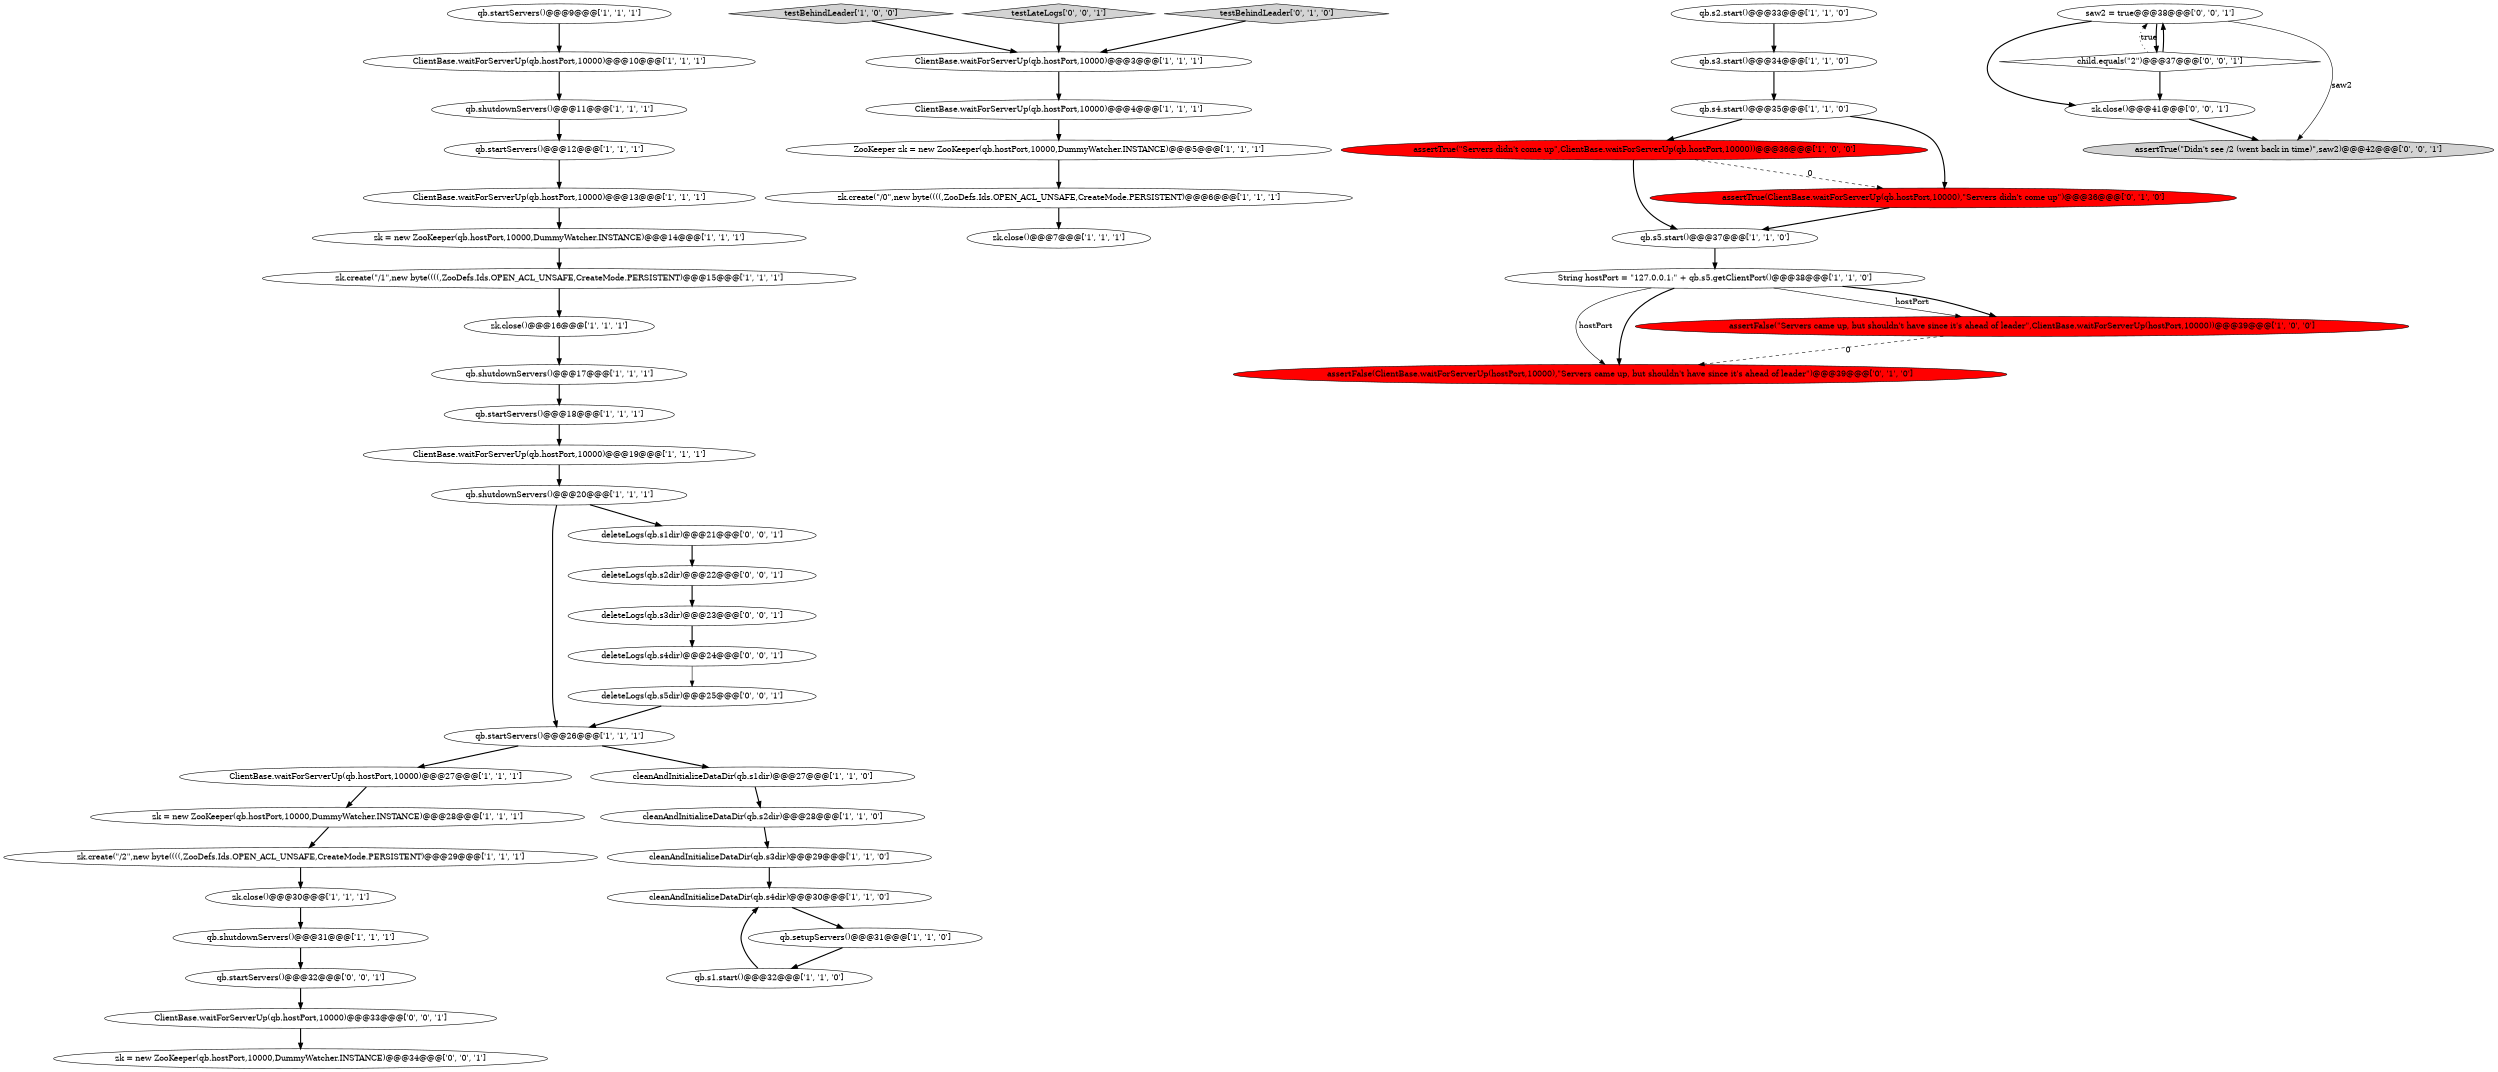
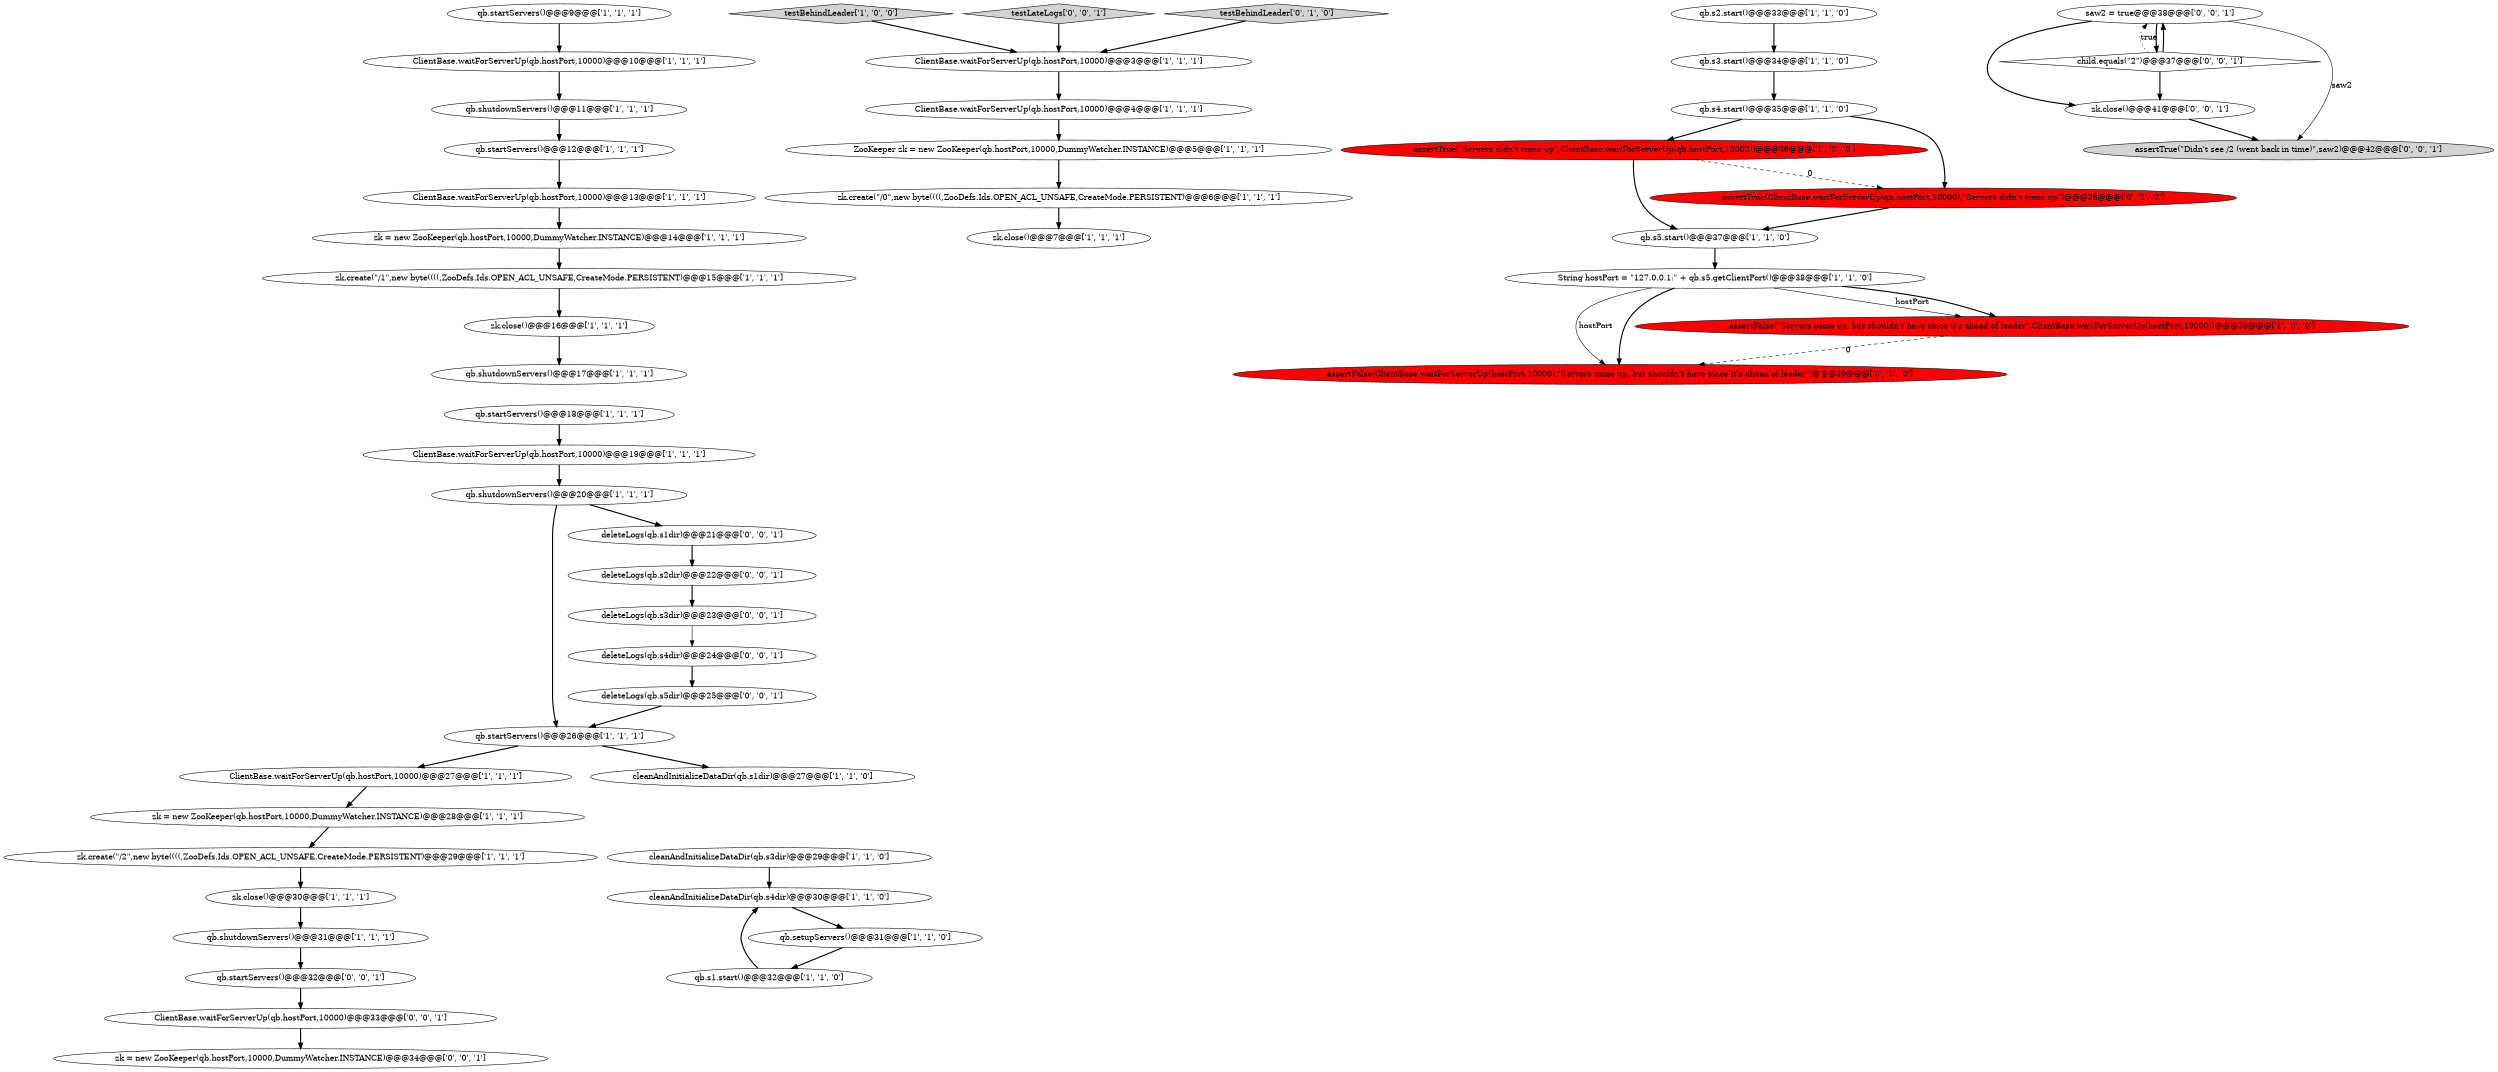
(559, 392) -> none
(692, 633) -> (692, 633)
(692, 674) -> (692, 674)
(763, 817) -> none
